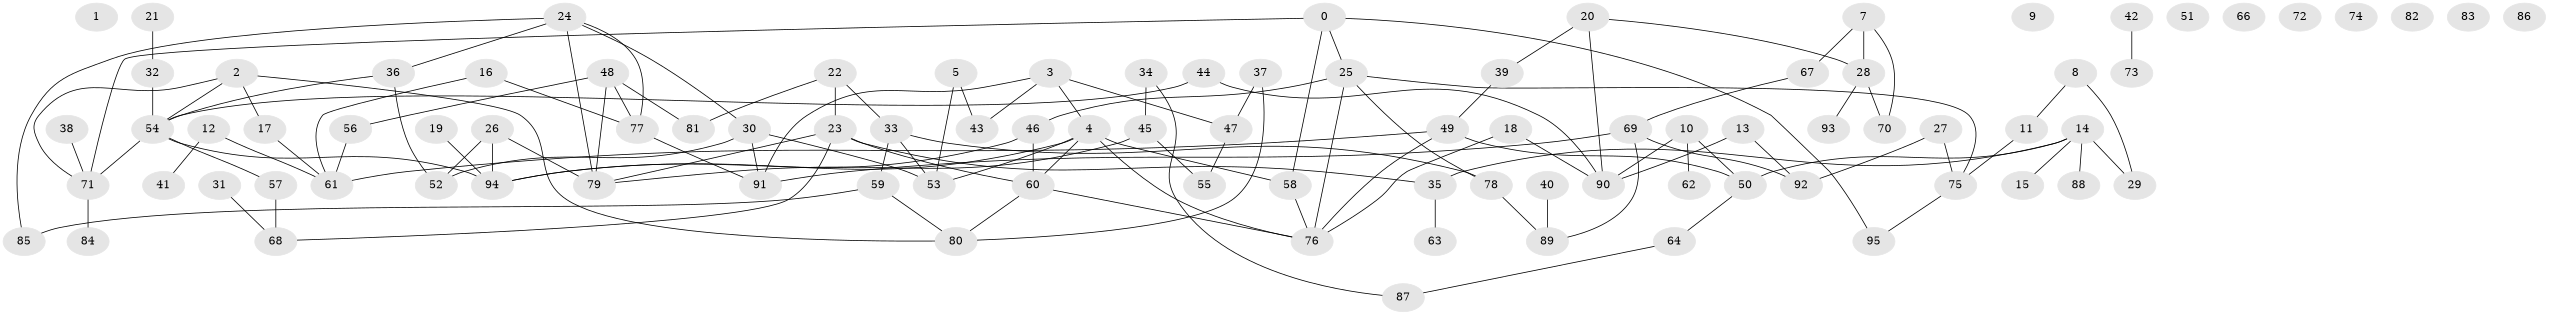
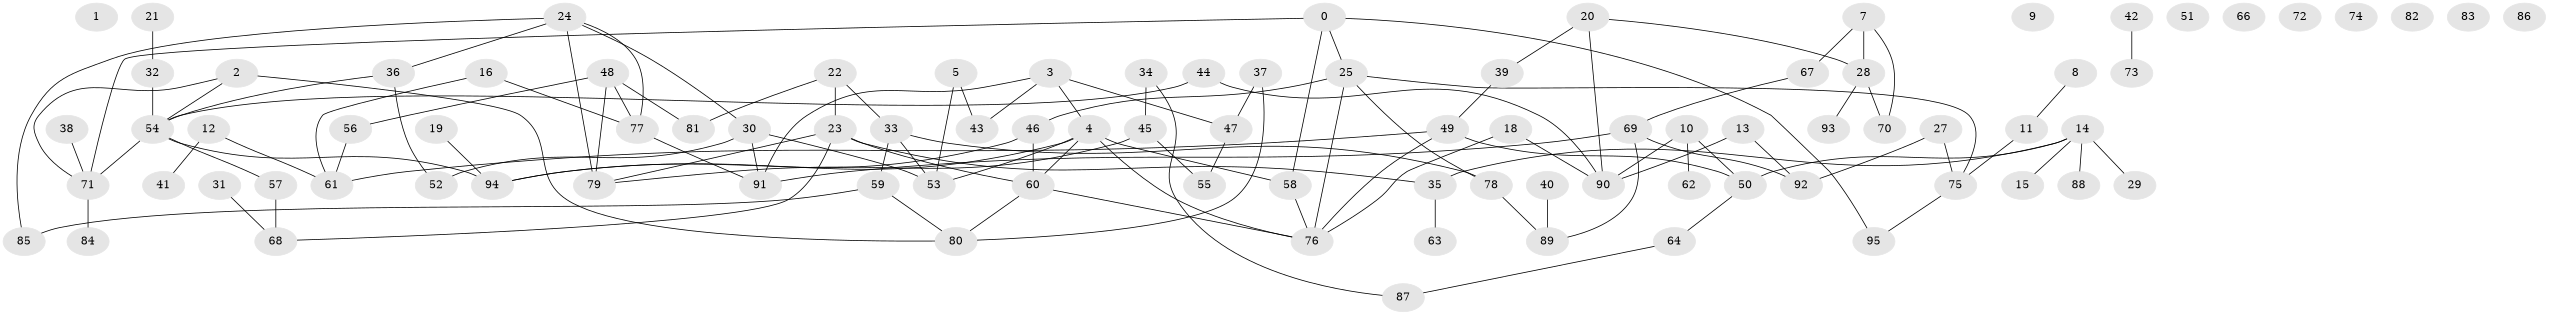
(2116, 125) -> none
(265, 129) -> none
(492, 129) -> none
